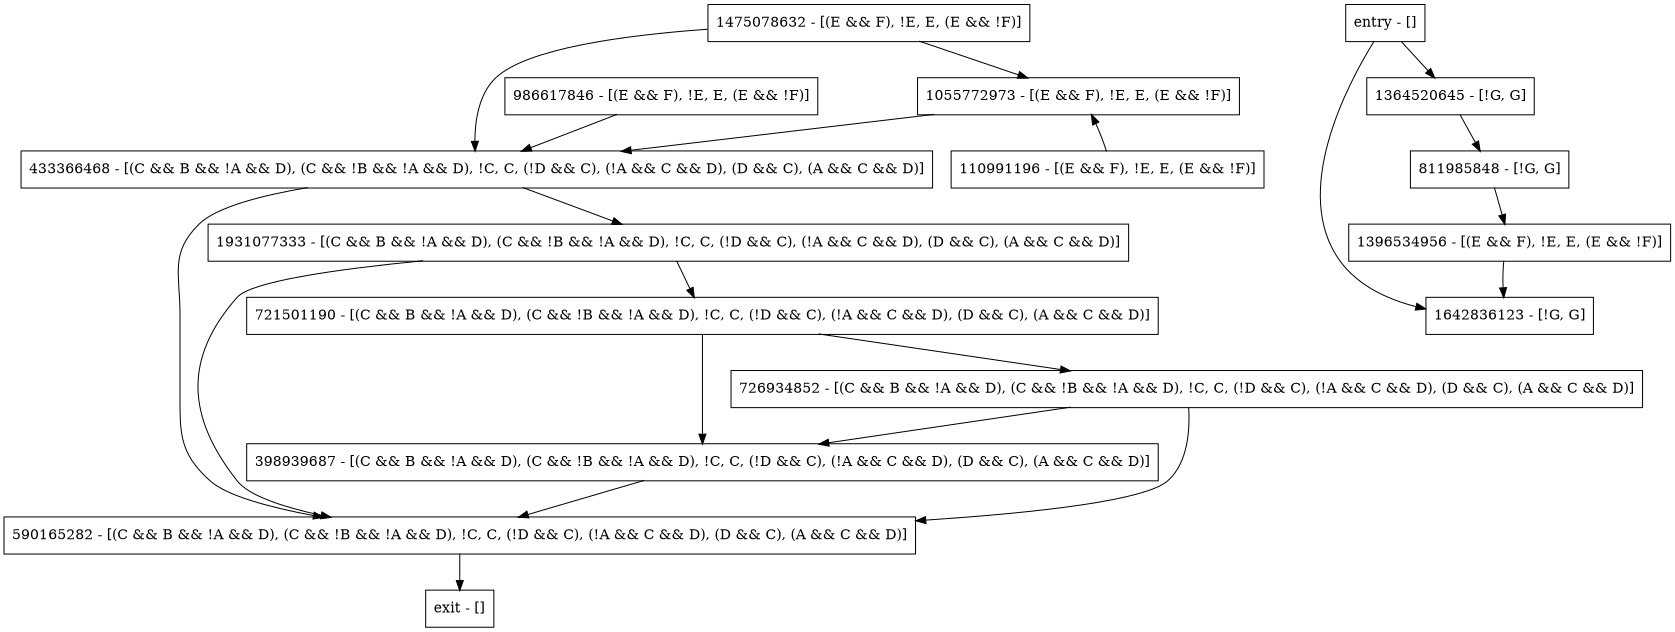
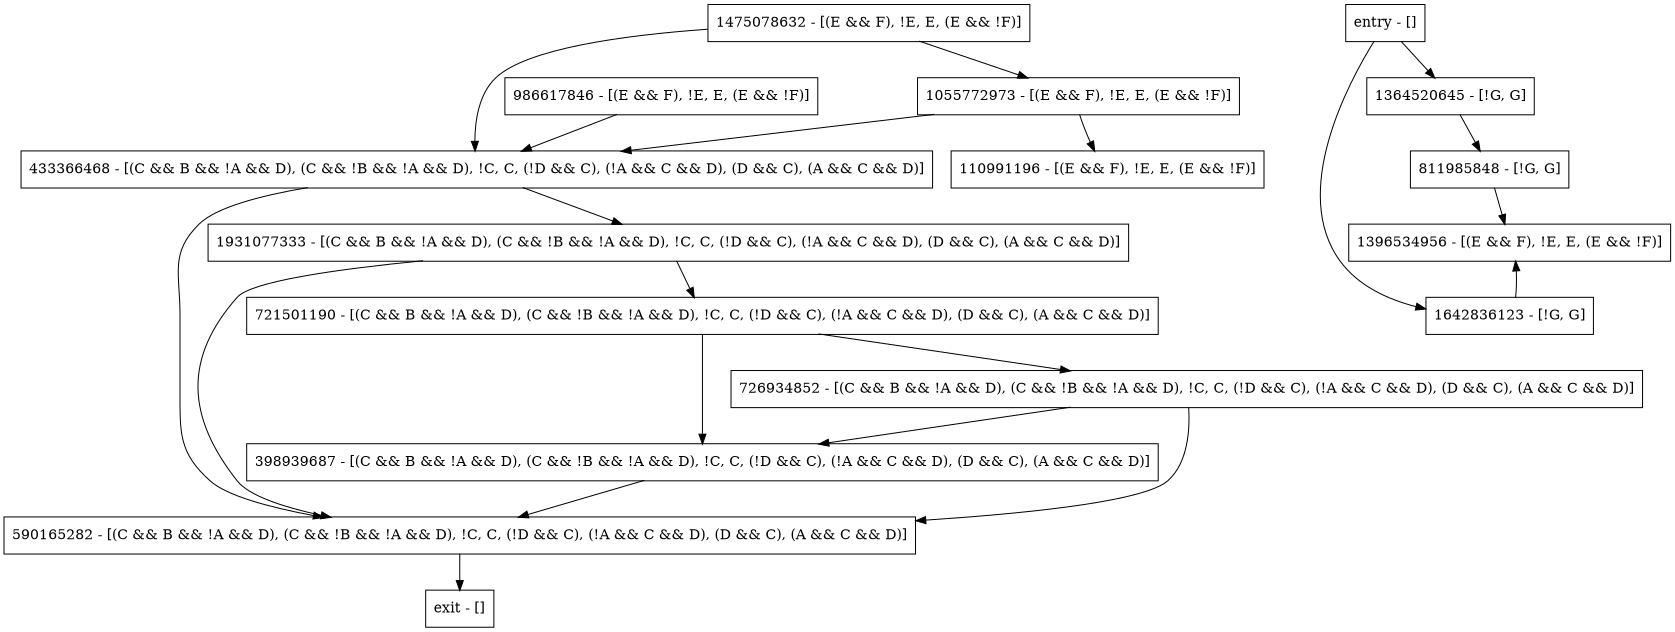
(1102, 137) -> (1085, 129)
(1503, 274) -> (1516, 284)
